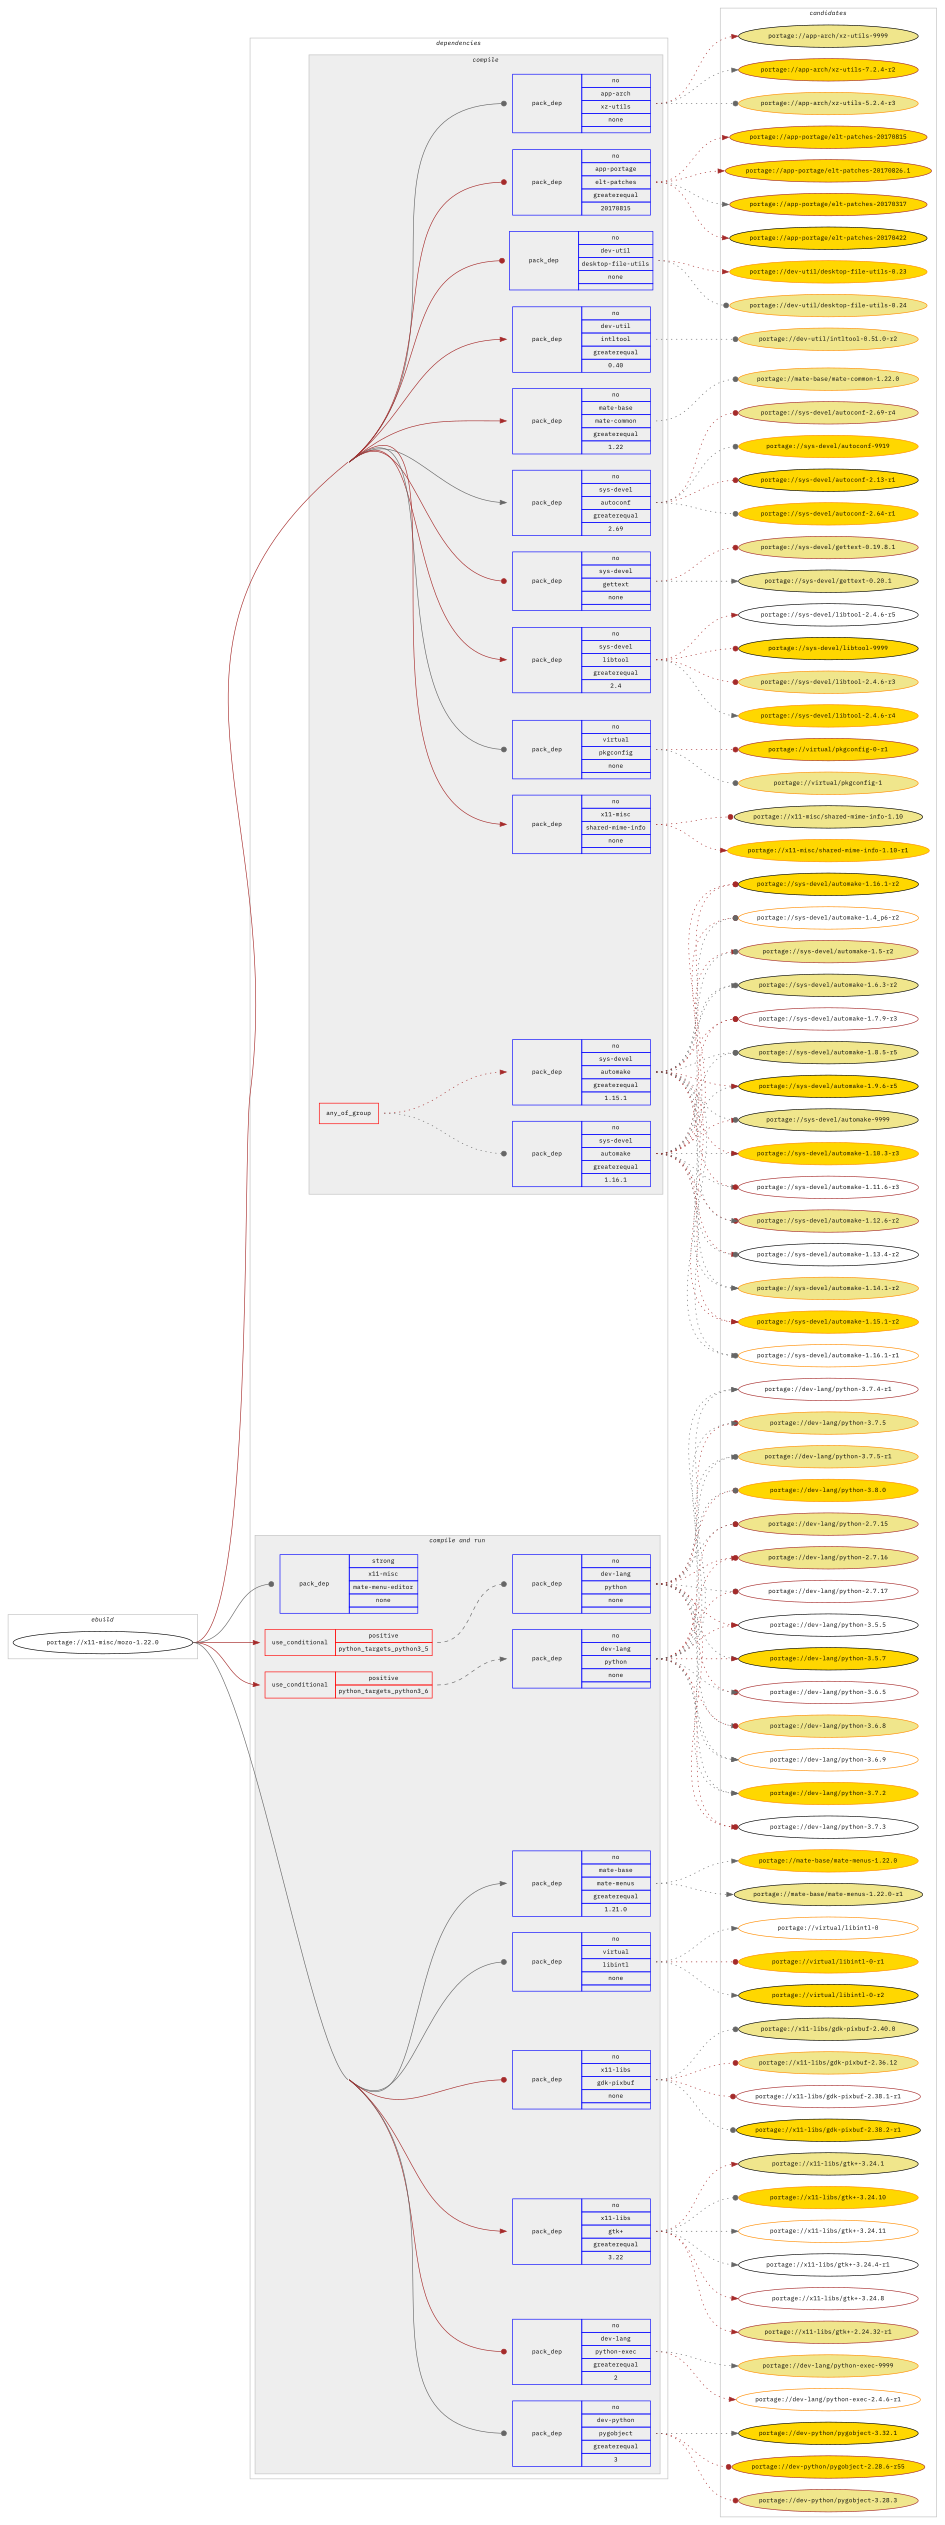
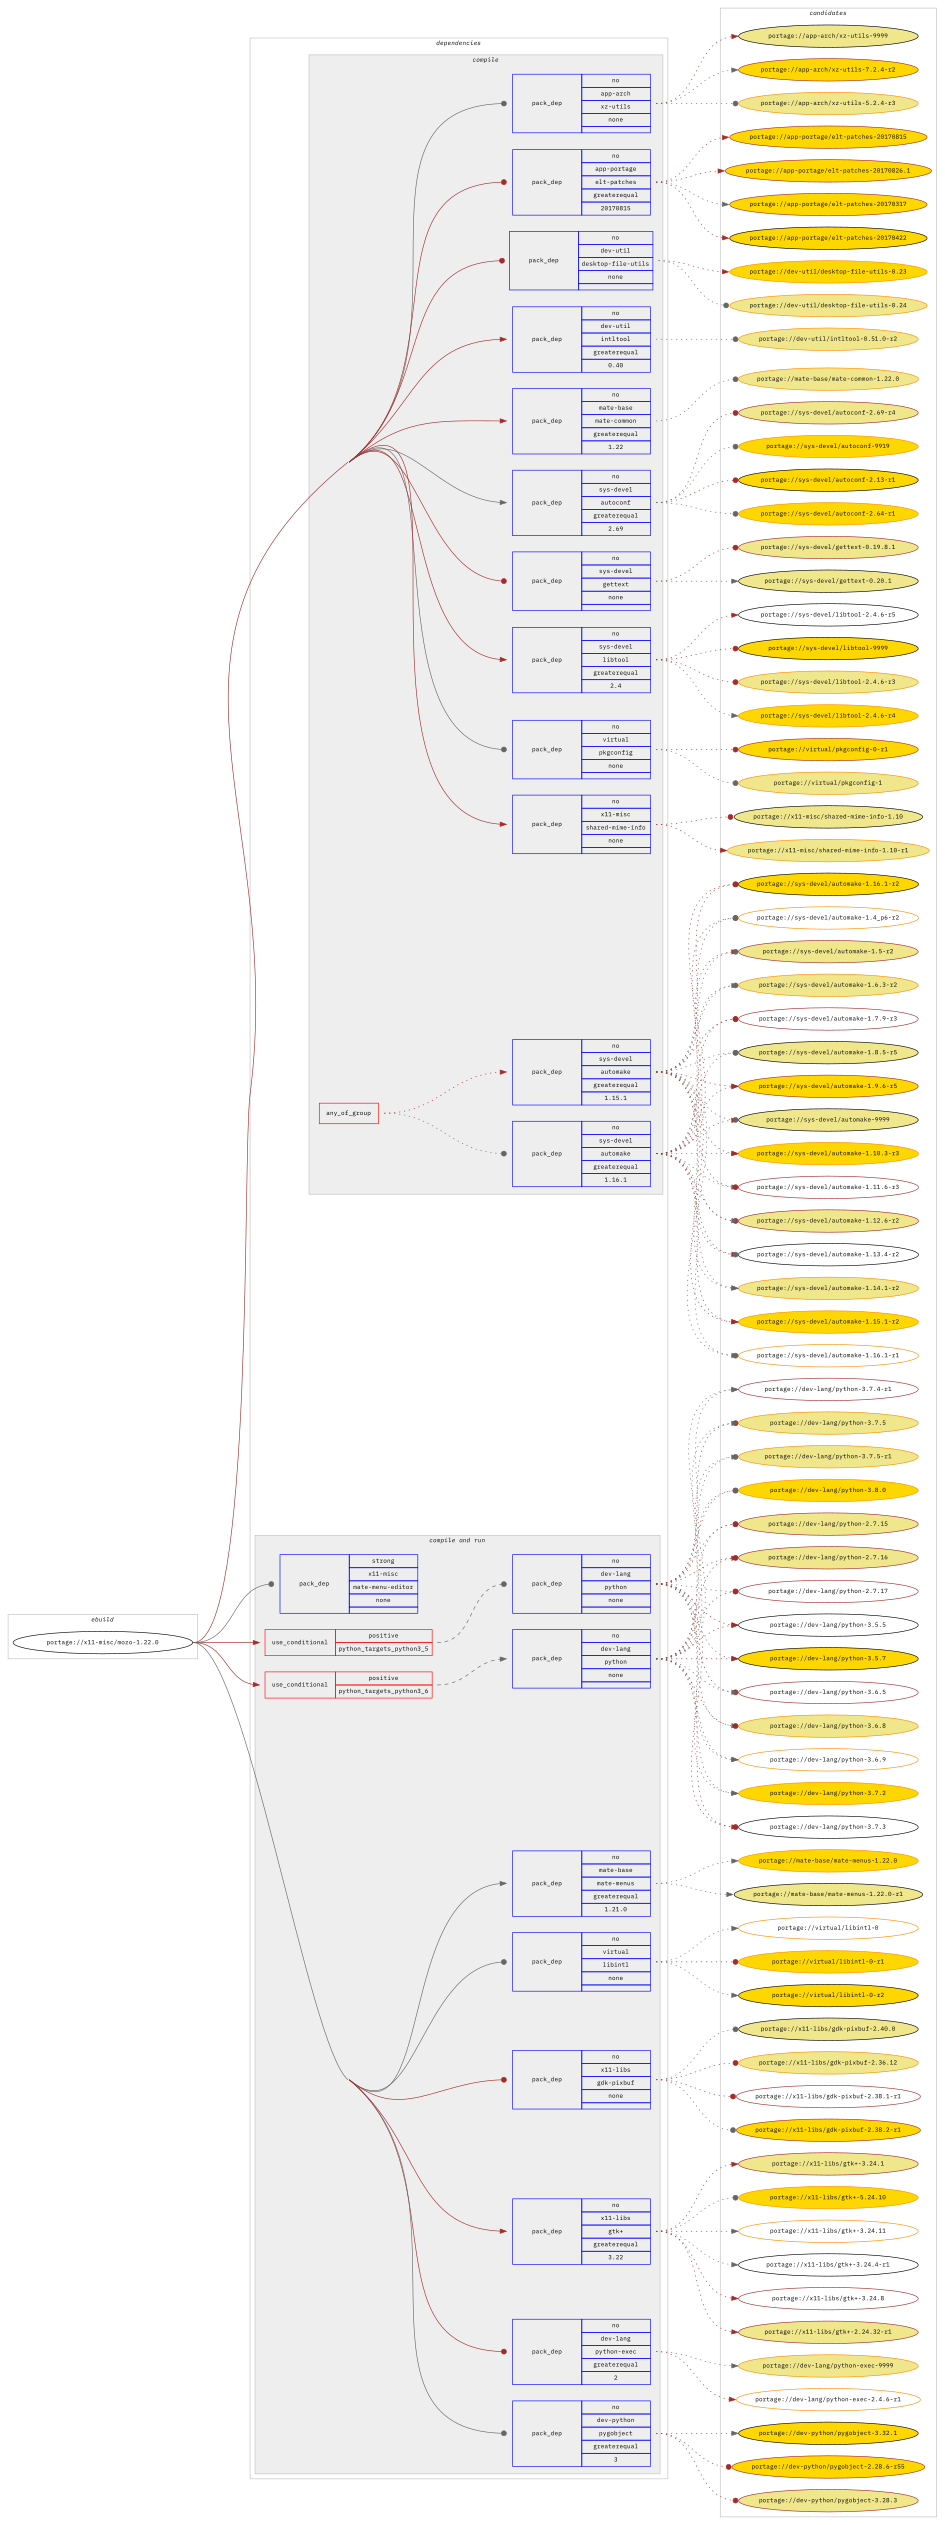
(828, 851) -> (828, 851)
(828, 985) -> (828, 985)
(828, 1086) -> (828, 1086)
(828, 2130) -> (828, 2130)
(828, 2164) -> (828, 2164)
(828, 2198) -> (828, 2198)
